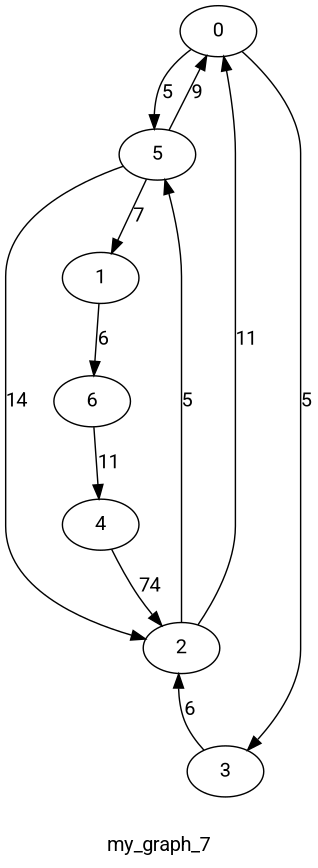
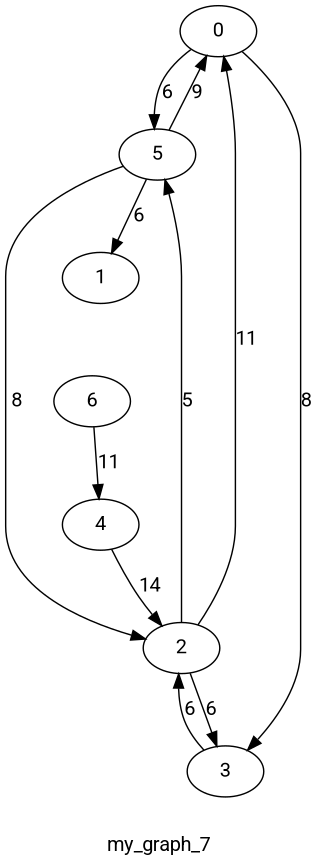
(167, 93) -> (167, 93)
(139, 216) -> (139, 216)
(97, 333) -> none
(17, 401) -> (17, 401)
(306, 401) -> (306, 401)
(150, 586) -> (150, 586)
none -> (201, 703)
